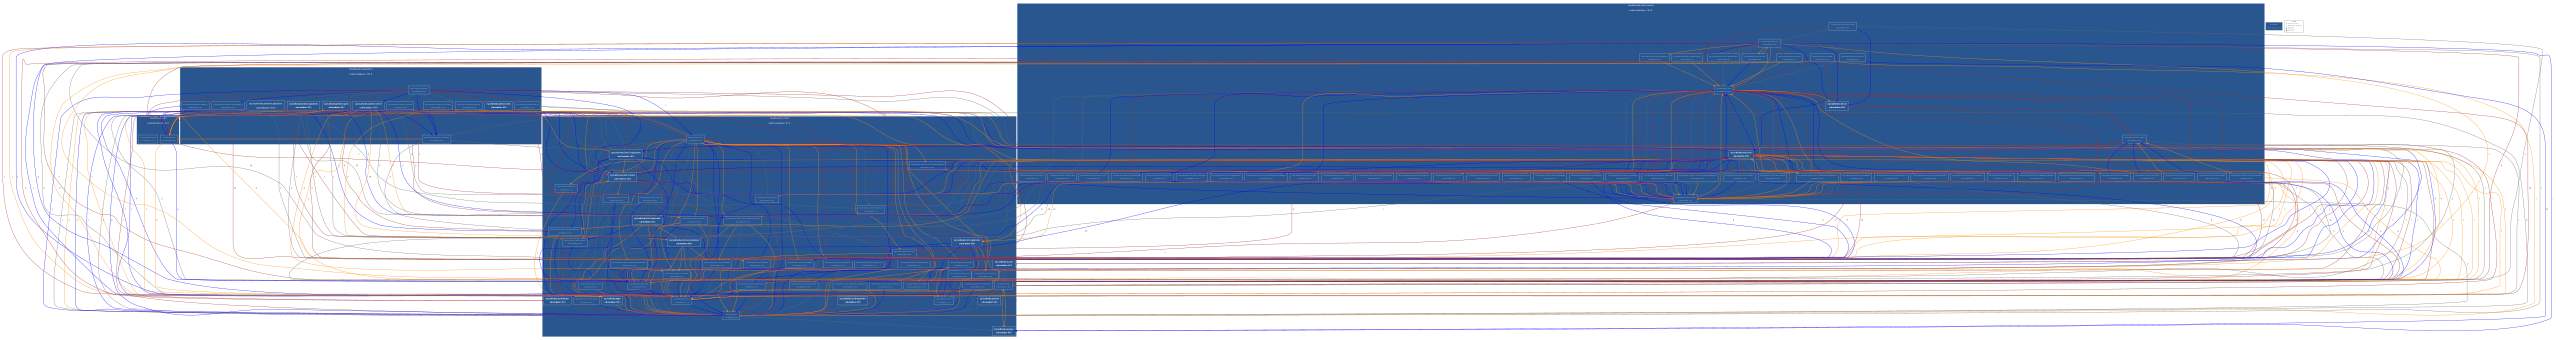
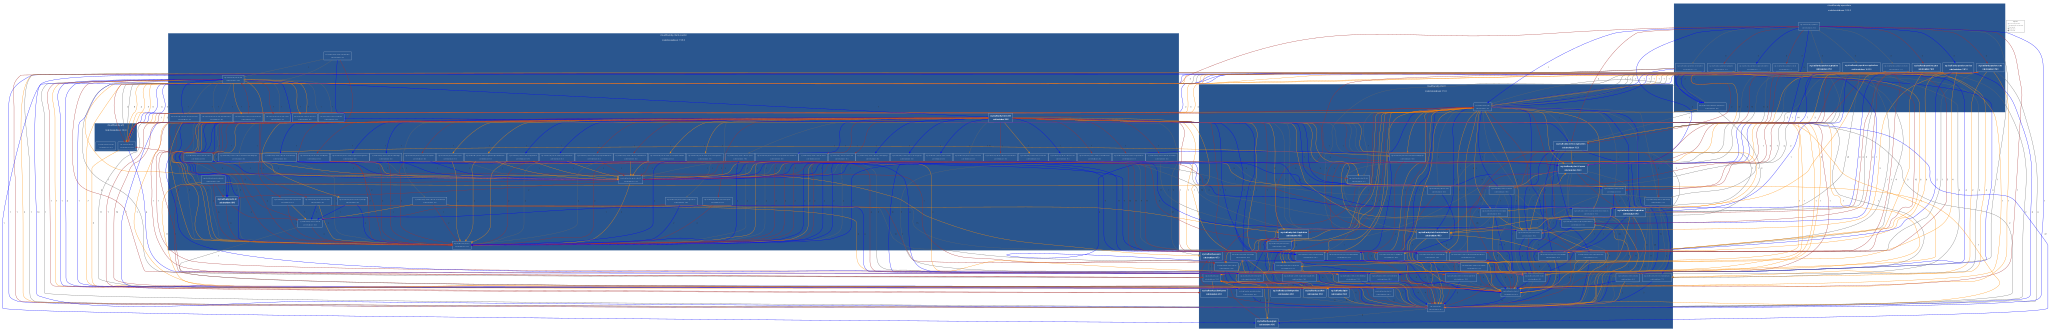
(2274, 26) -> none
(1782, 92) -> none
(400, 106) -> none
(2420, 183) -> (1672, 77)
(607, 275) -> (1498, 247)
(626, 301) -> (1290, 262)
(2210, 308) -> (1846, 131)
